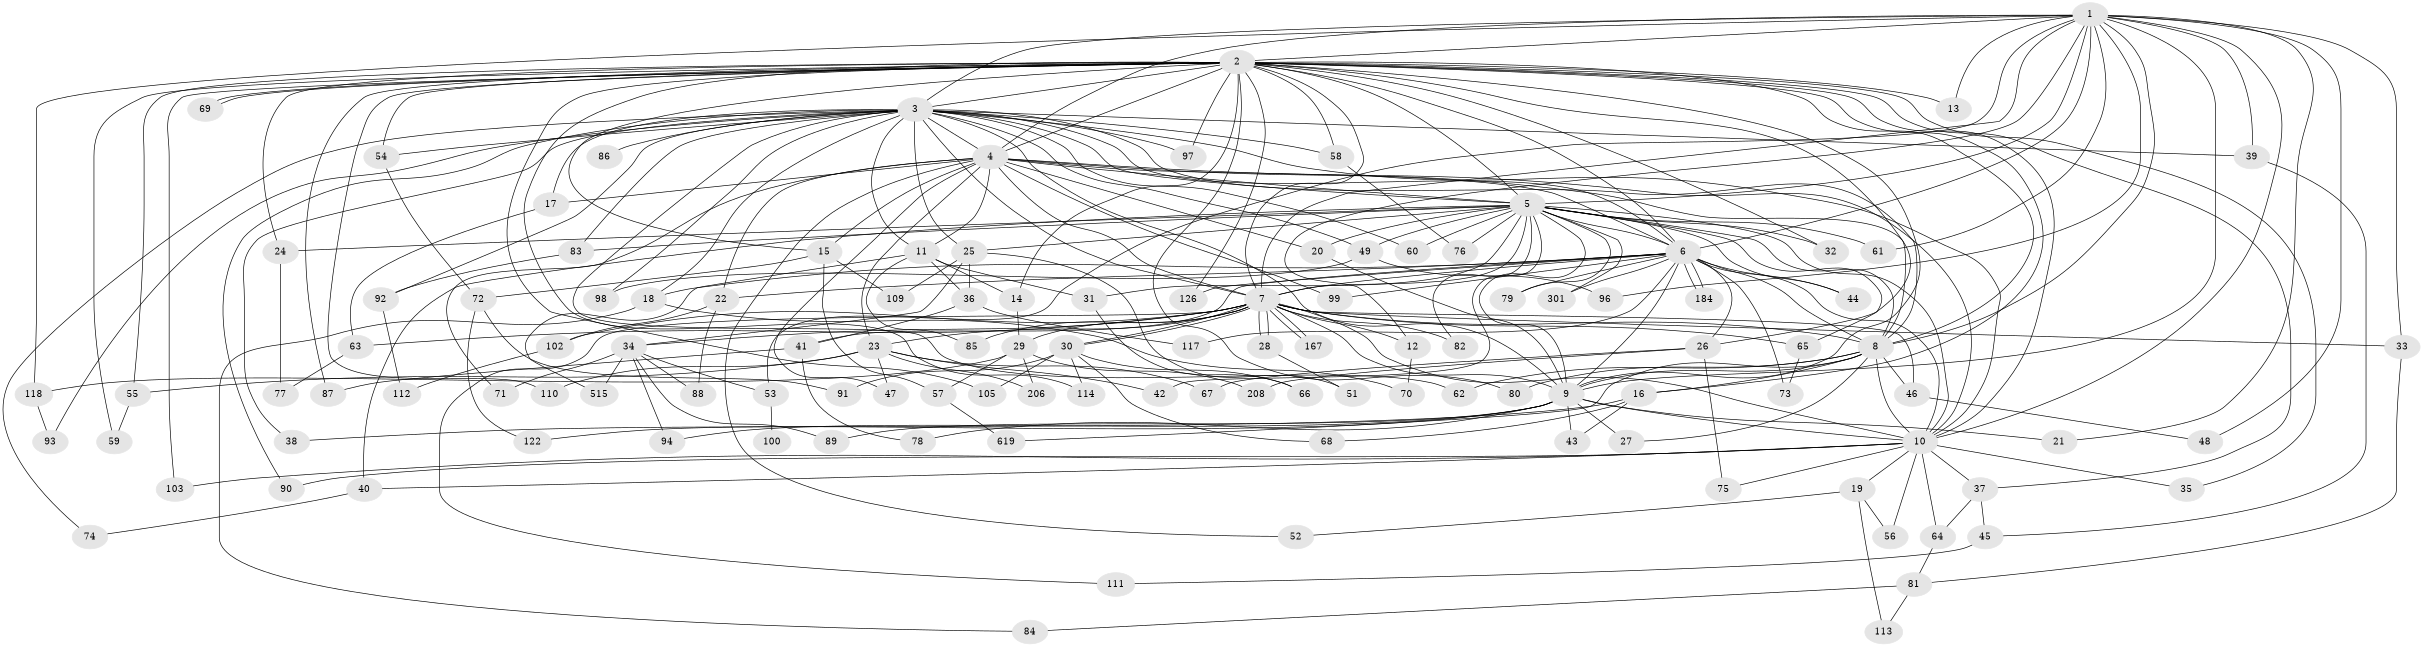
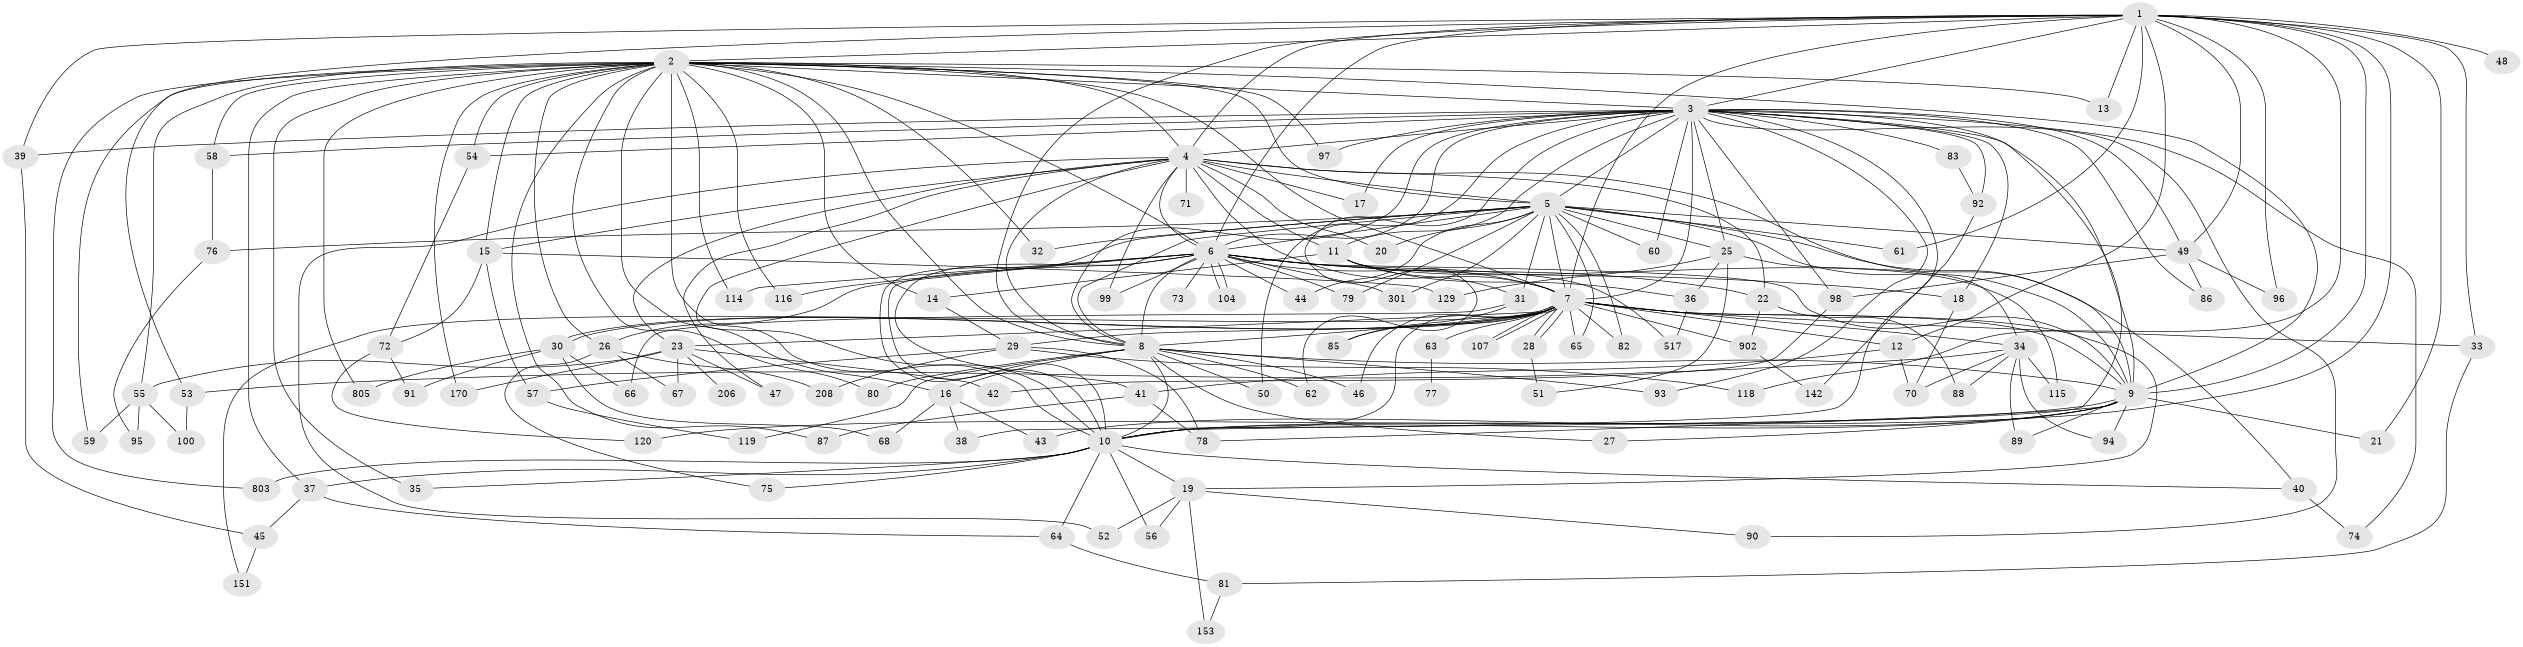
(205, 110) -> none
(1853, 179) -> (2240, 118)
(1052, 225) -> none
(281, 252) -> none
(413, 252) -> none
none -> (2195, 276)
(896, 300) -> (1447, 300)
(1188, 300) -> (784, 300)
(1704, 300) -> (1227, 300)
(869, 310) -> (1427, 323)
(1458, 310) -> (1700, 197)
(887, 326) -> (1592, 369)
(555, 347) -> (1748, 347)
(1191, 347) -> (1673, 347)
(1314, 347) -> (1480, 347)
(565, 370) -> (1957, 373)
(1028, 371) -> (1129, 364)
(1077, 371) -> (892, 277)
(1439, 371) -> (1429, 380)
(1794, 371) -> none
(402, 395) -> (1814, 395)
(550, 395) -> (459, 395)
(599, 395) -> (2058, 395)
(987, 395) -> (362, 395)
none -> (1264, 395)
(42, 418) -> (1402, 368)
none -> (163, 418)
(2059, 418) -> none
none -> (137, 442)
(533, 442) -> (643, 442)
(1006, 442) -> (747, 442)
(1102, 457) -> (1471, 513)
none -> (2003, 469)
(175, 490) -> (261, 490)
(1116, 585) -> (242, 585)
(1030, 632) -> none
(1884, 632) -> (1206, 632)
